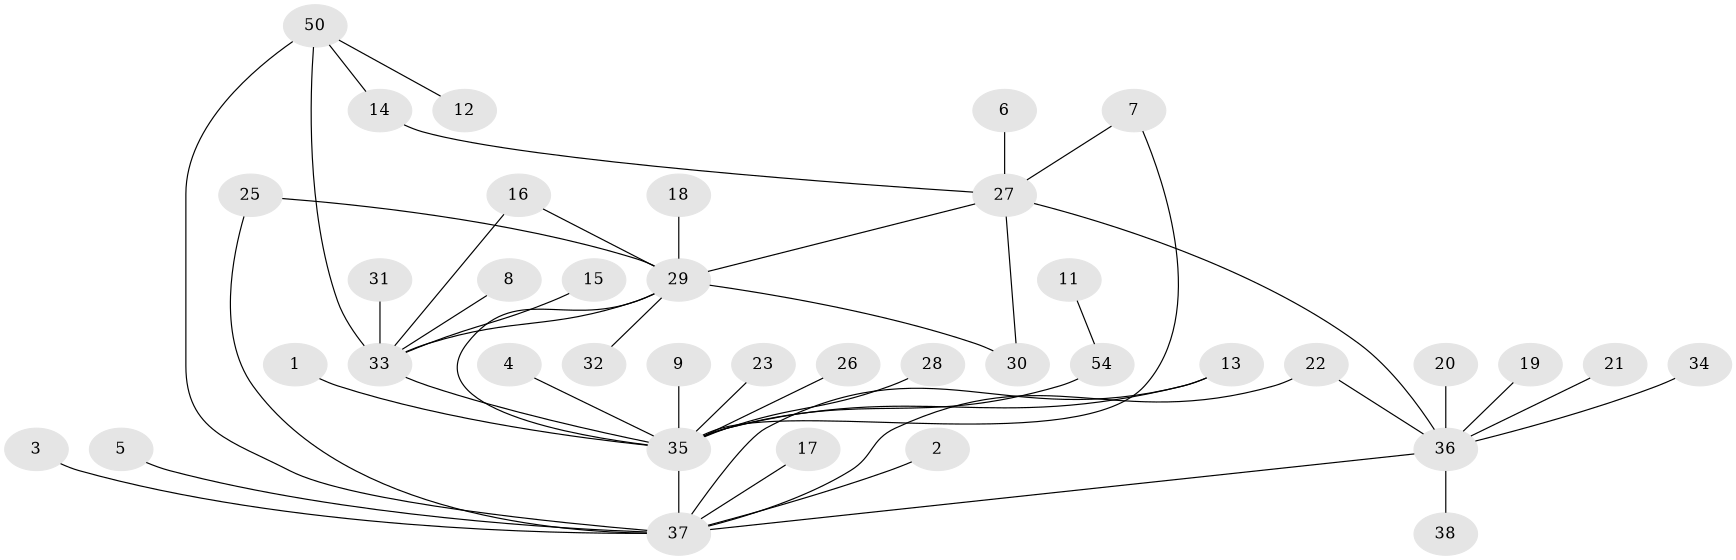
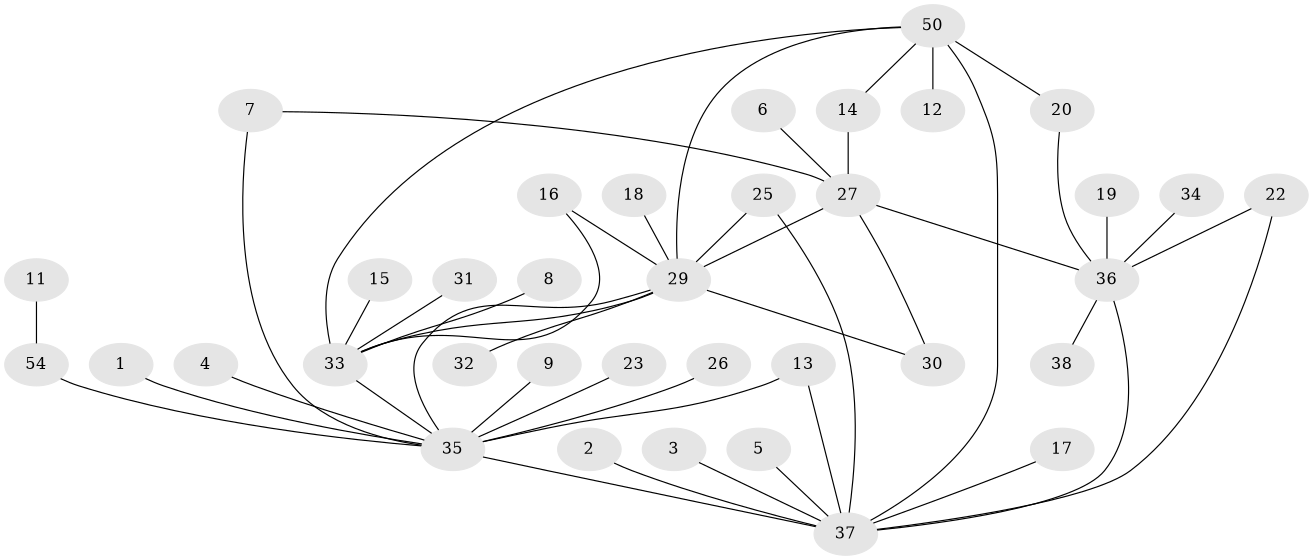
none -> (998, 68)
none -> (727, 84)
(933, 365) -> none
(1615, 365) -> none
